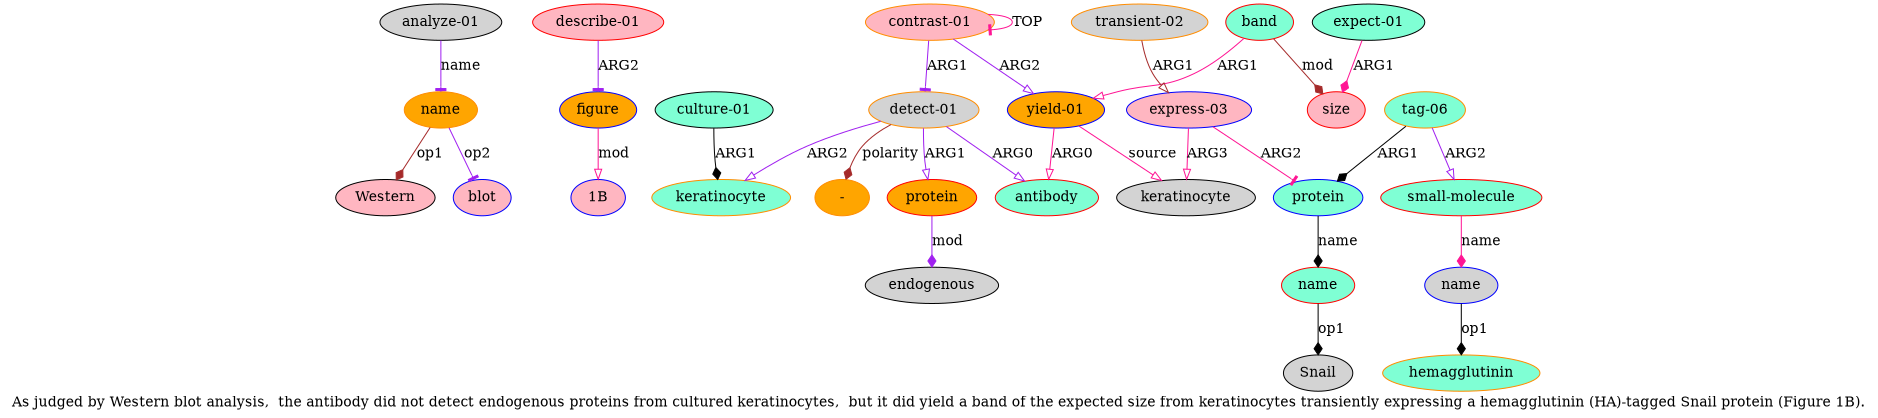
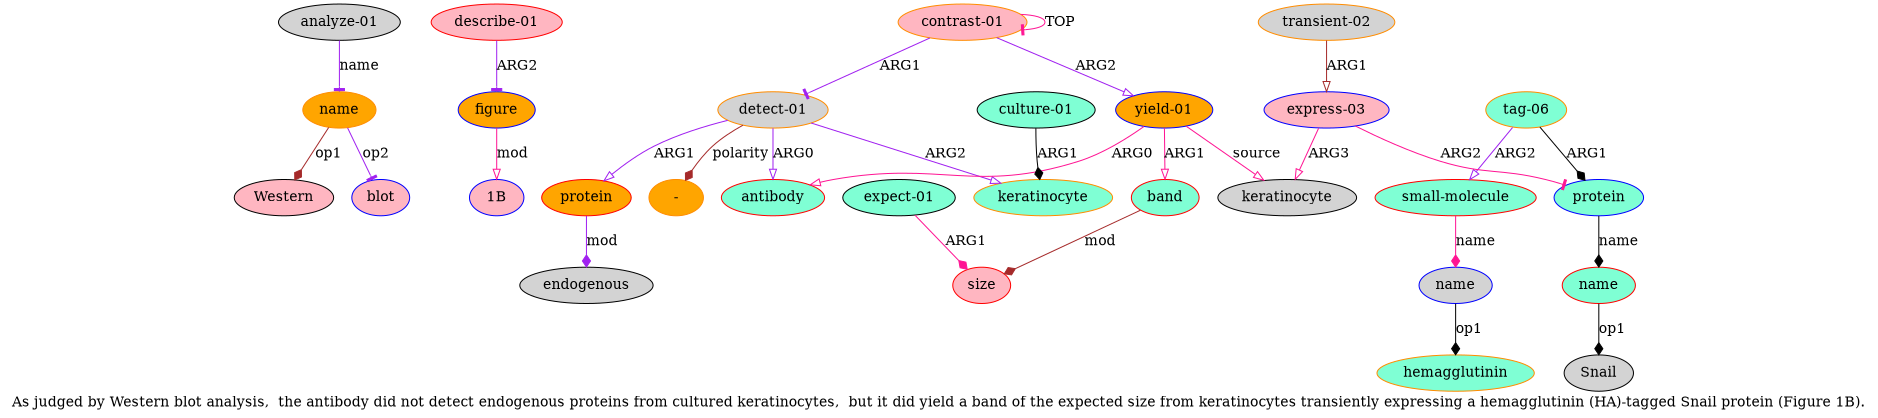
(1179, 80) -> (1165, 149)
